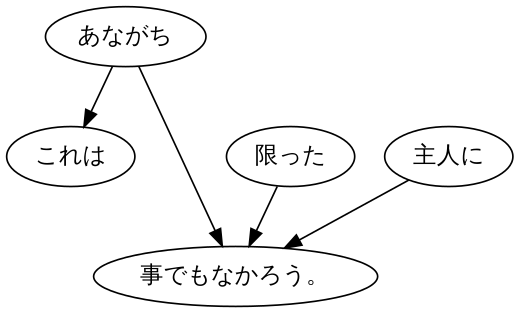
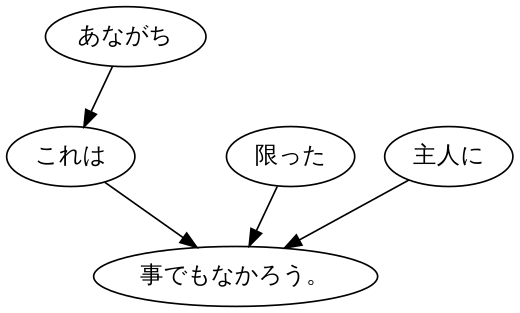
(177, 149) -> (144, 210)
